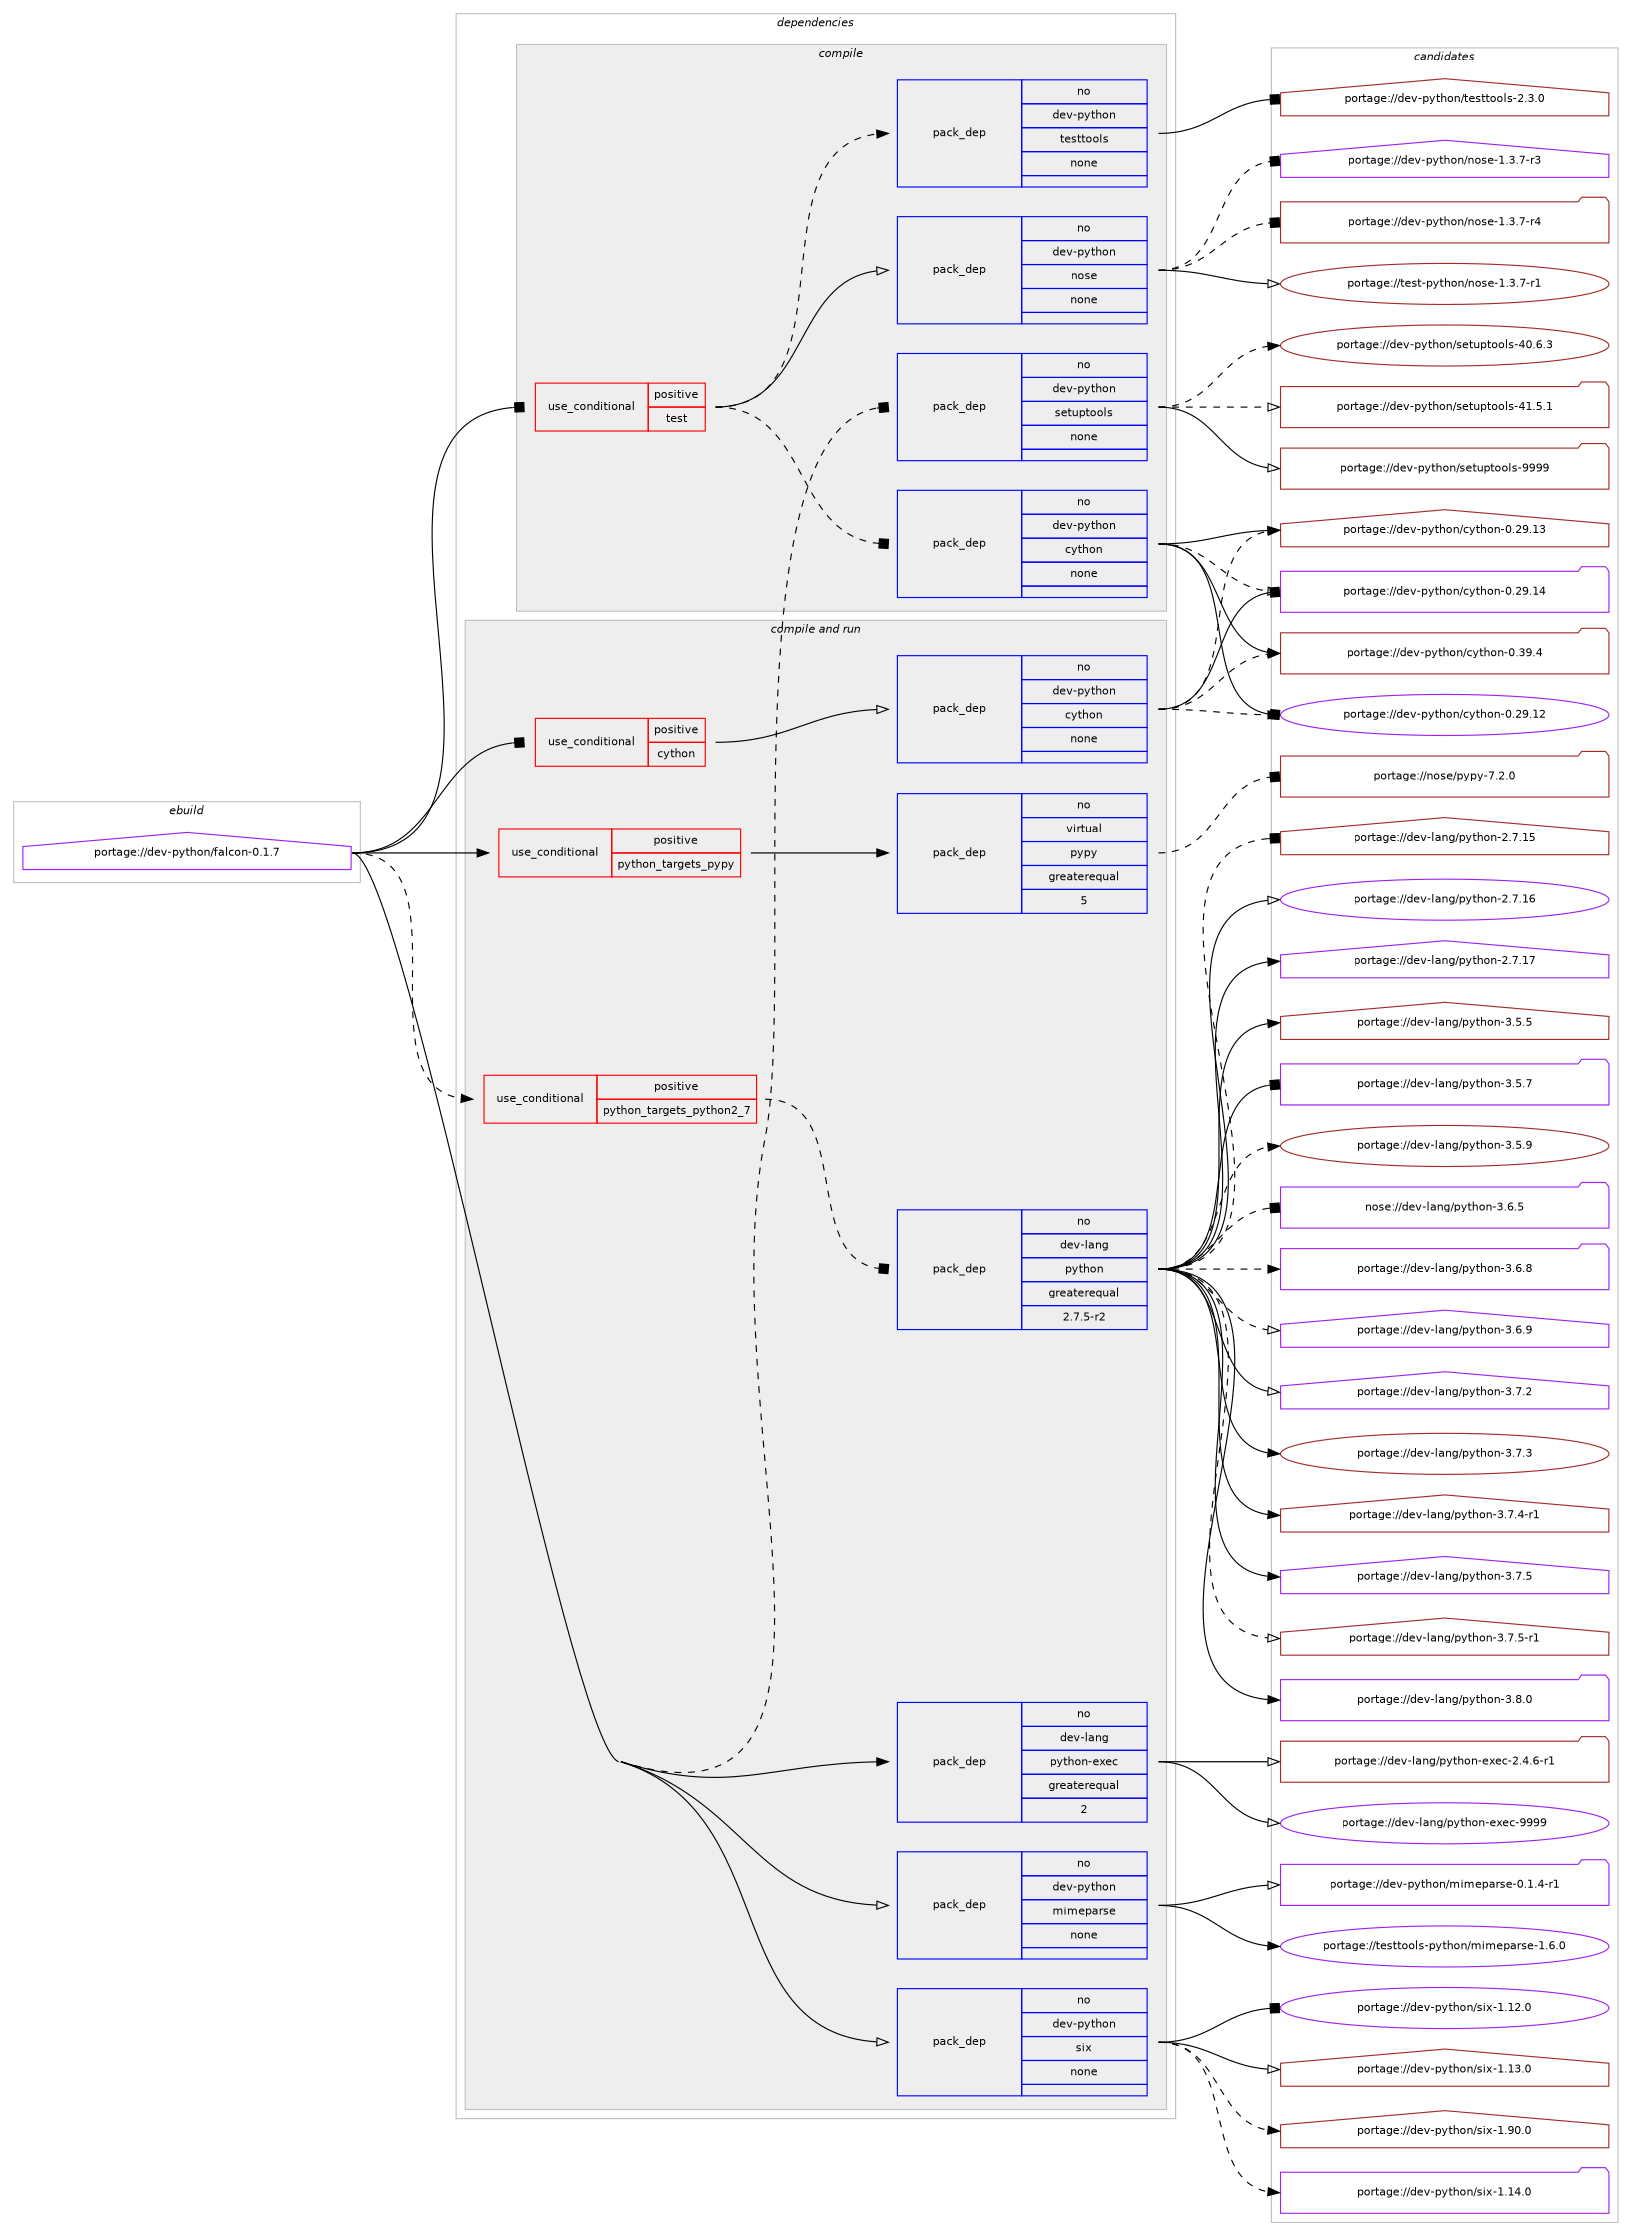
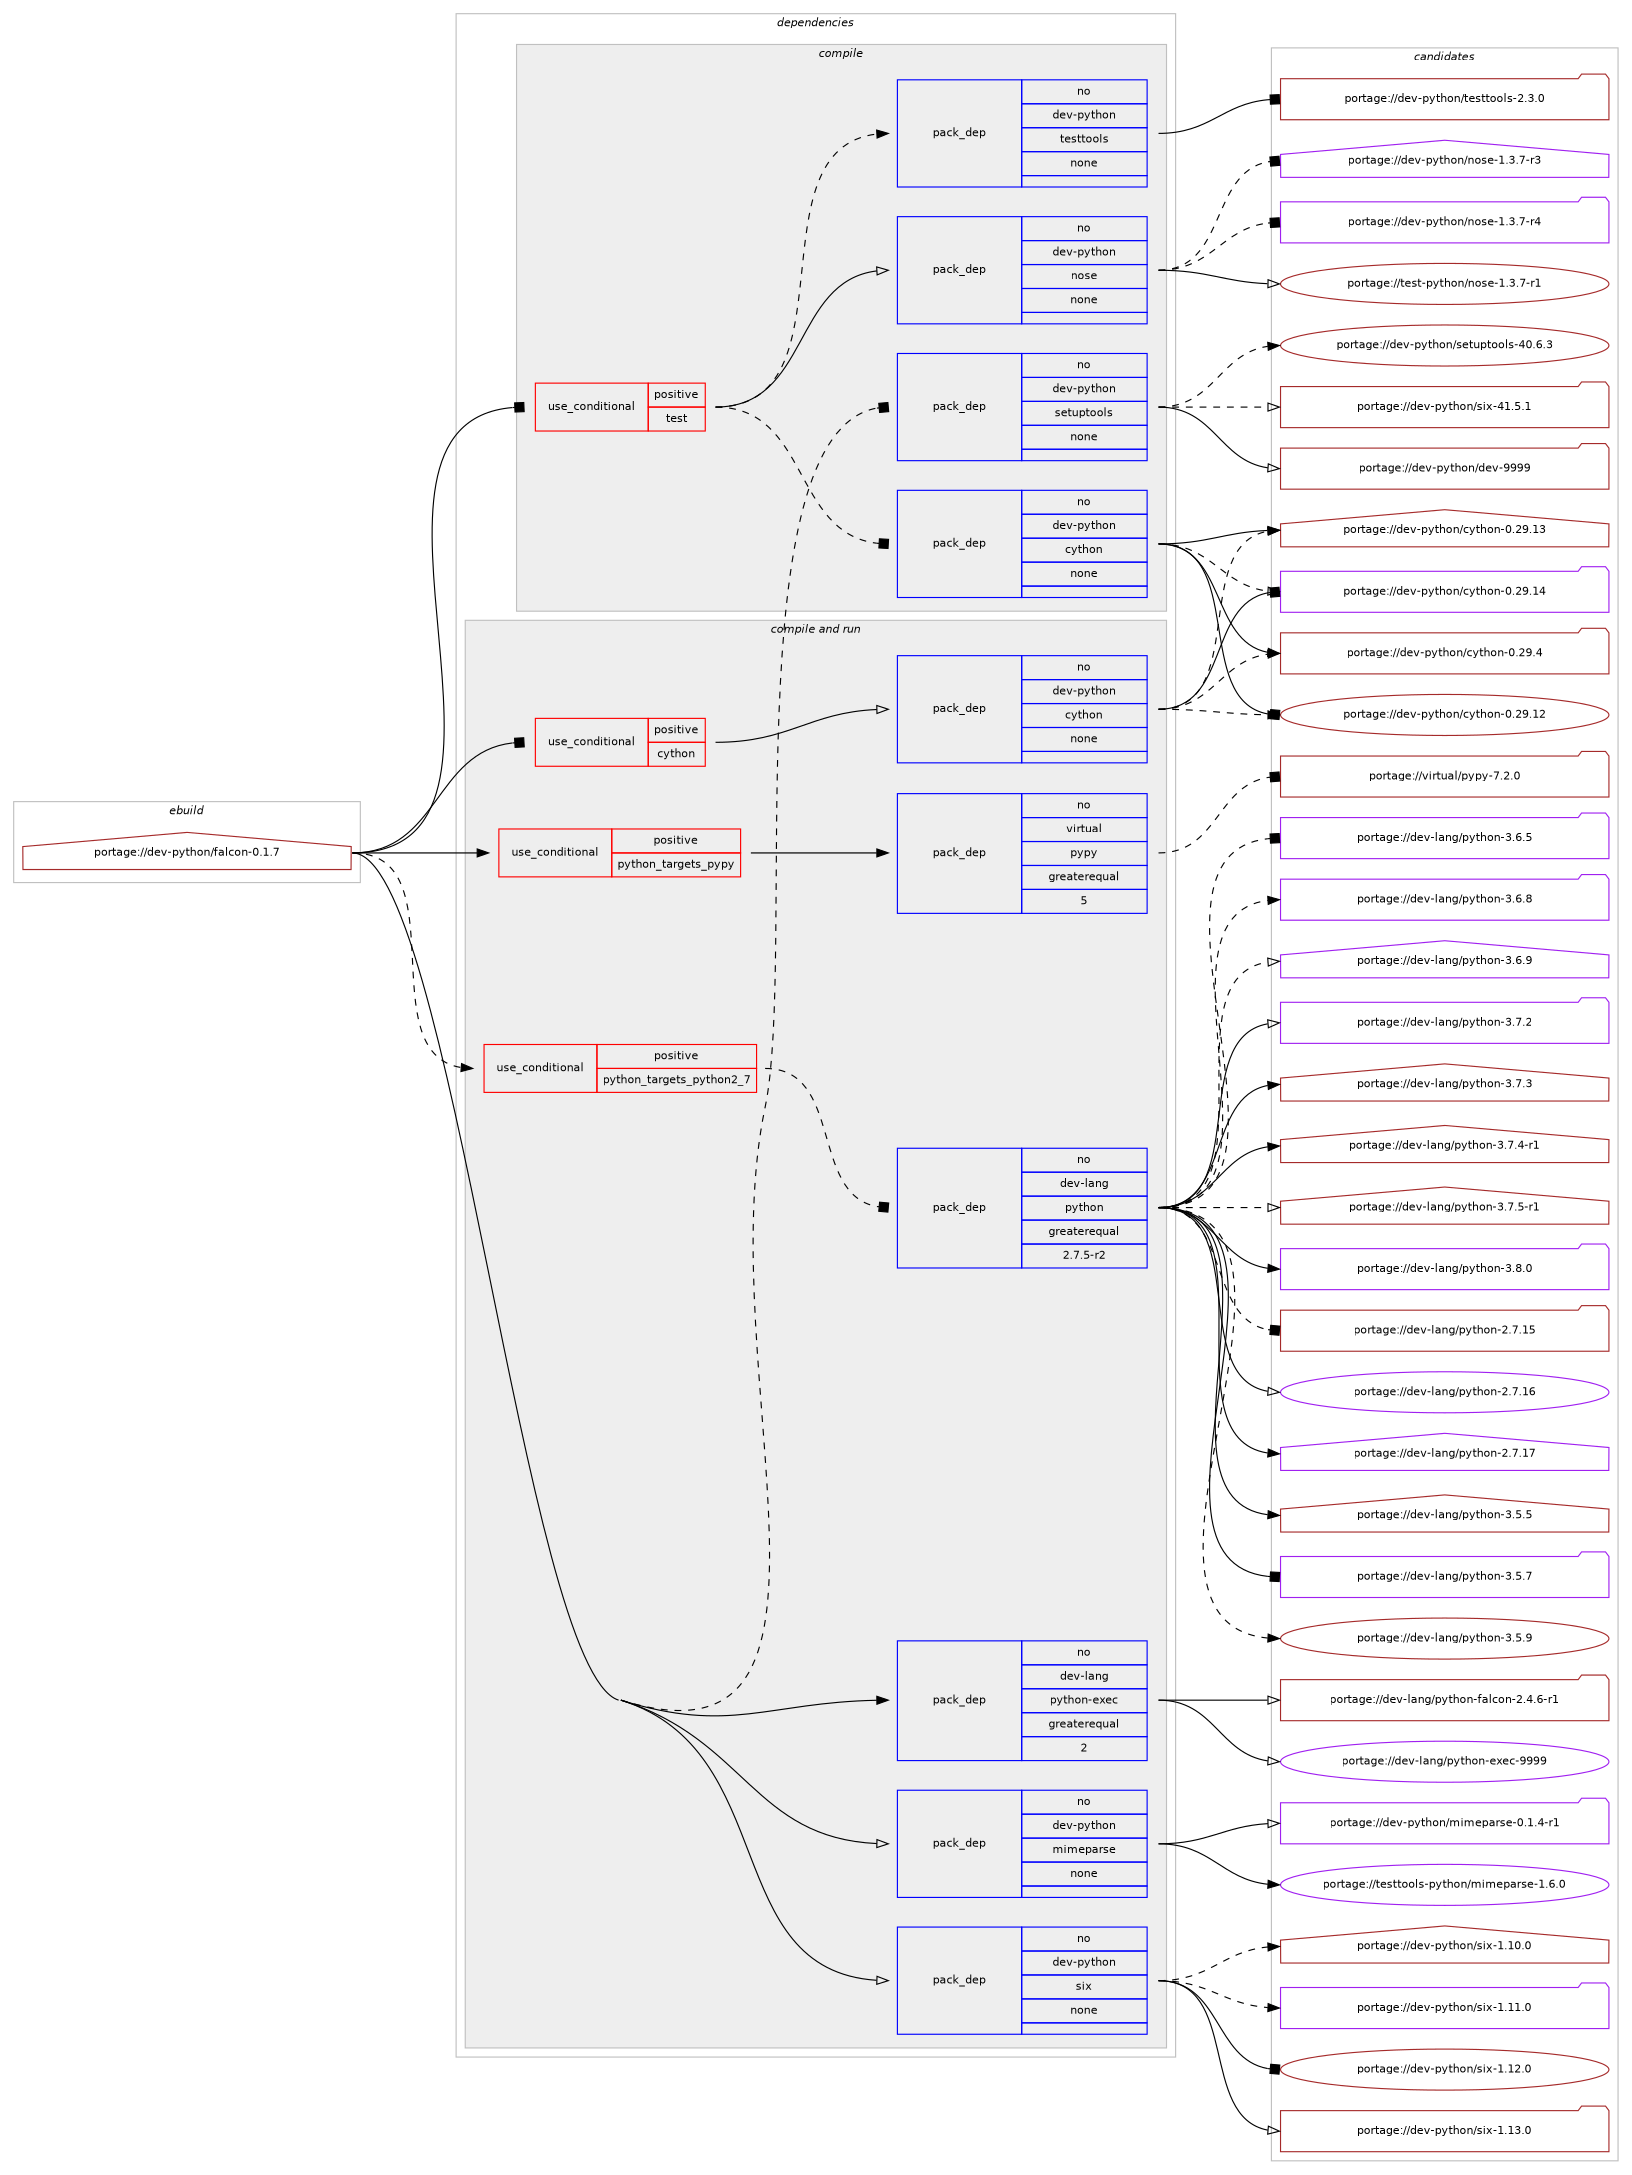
(1445, 99) -> (1445, 99)
(1445, 222) -> (1445, 222)
(1445, 407) -> (1445, 407)
(1445, 469) -> (1445, 469)
(1445, 653) -> (1445, 653)
(1445, 715) -> (1445, 715)
(1445, 777) -> (1445, 777)
(1445, 838) -> (1445, 1331)
(187, 853) -> (187, 853)
(1445, 1208) -> (1445, 838)
(1445, 1392) -> (1445, 1023)
(1445, 1454) -> (1445, 1084)
(1445, 1577) -> none
(1445, 1762) -> (1445, 1700)
(1445, 2008) -> (1445, 2070)
(1445, 2070) -> (1445, 2131)
(1445, 2131) -> (1445, 1946)
(1445, 2193) -> (1445, 2008)
